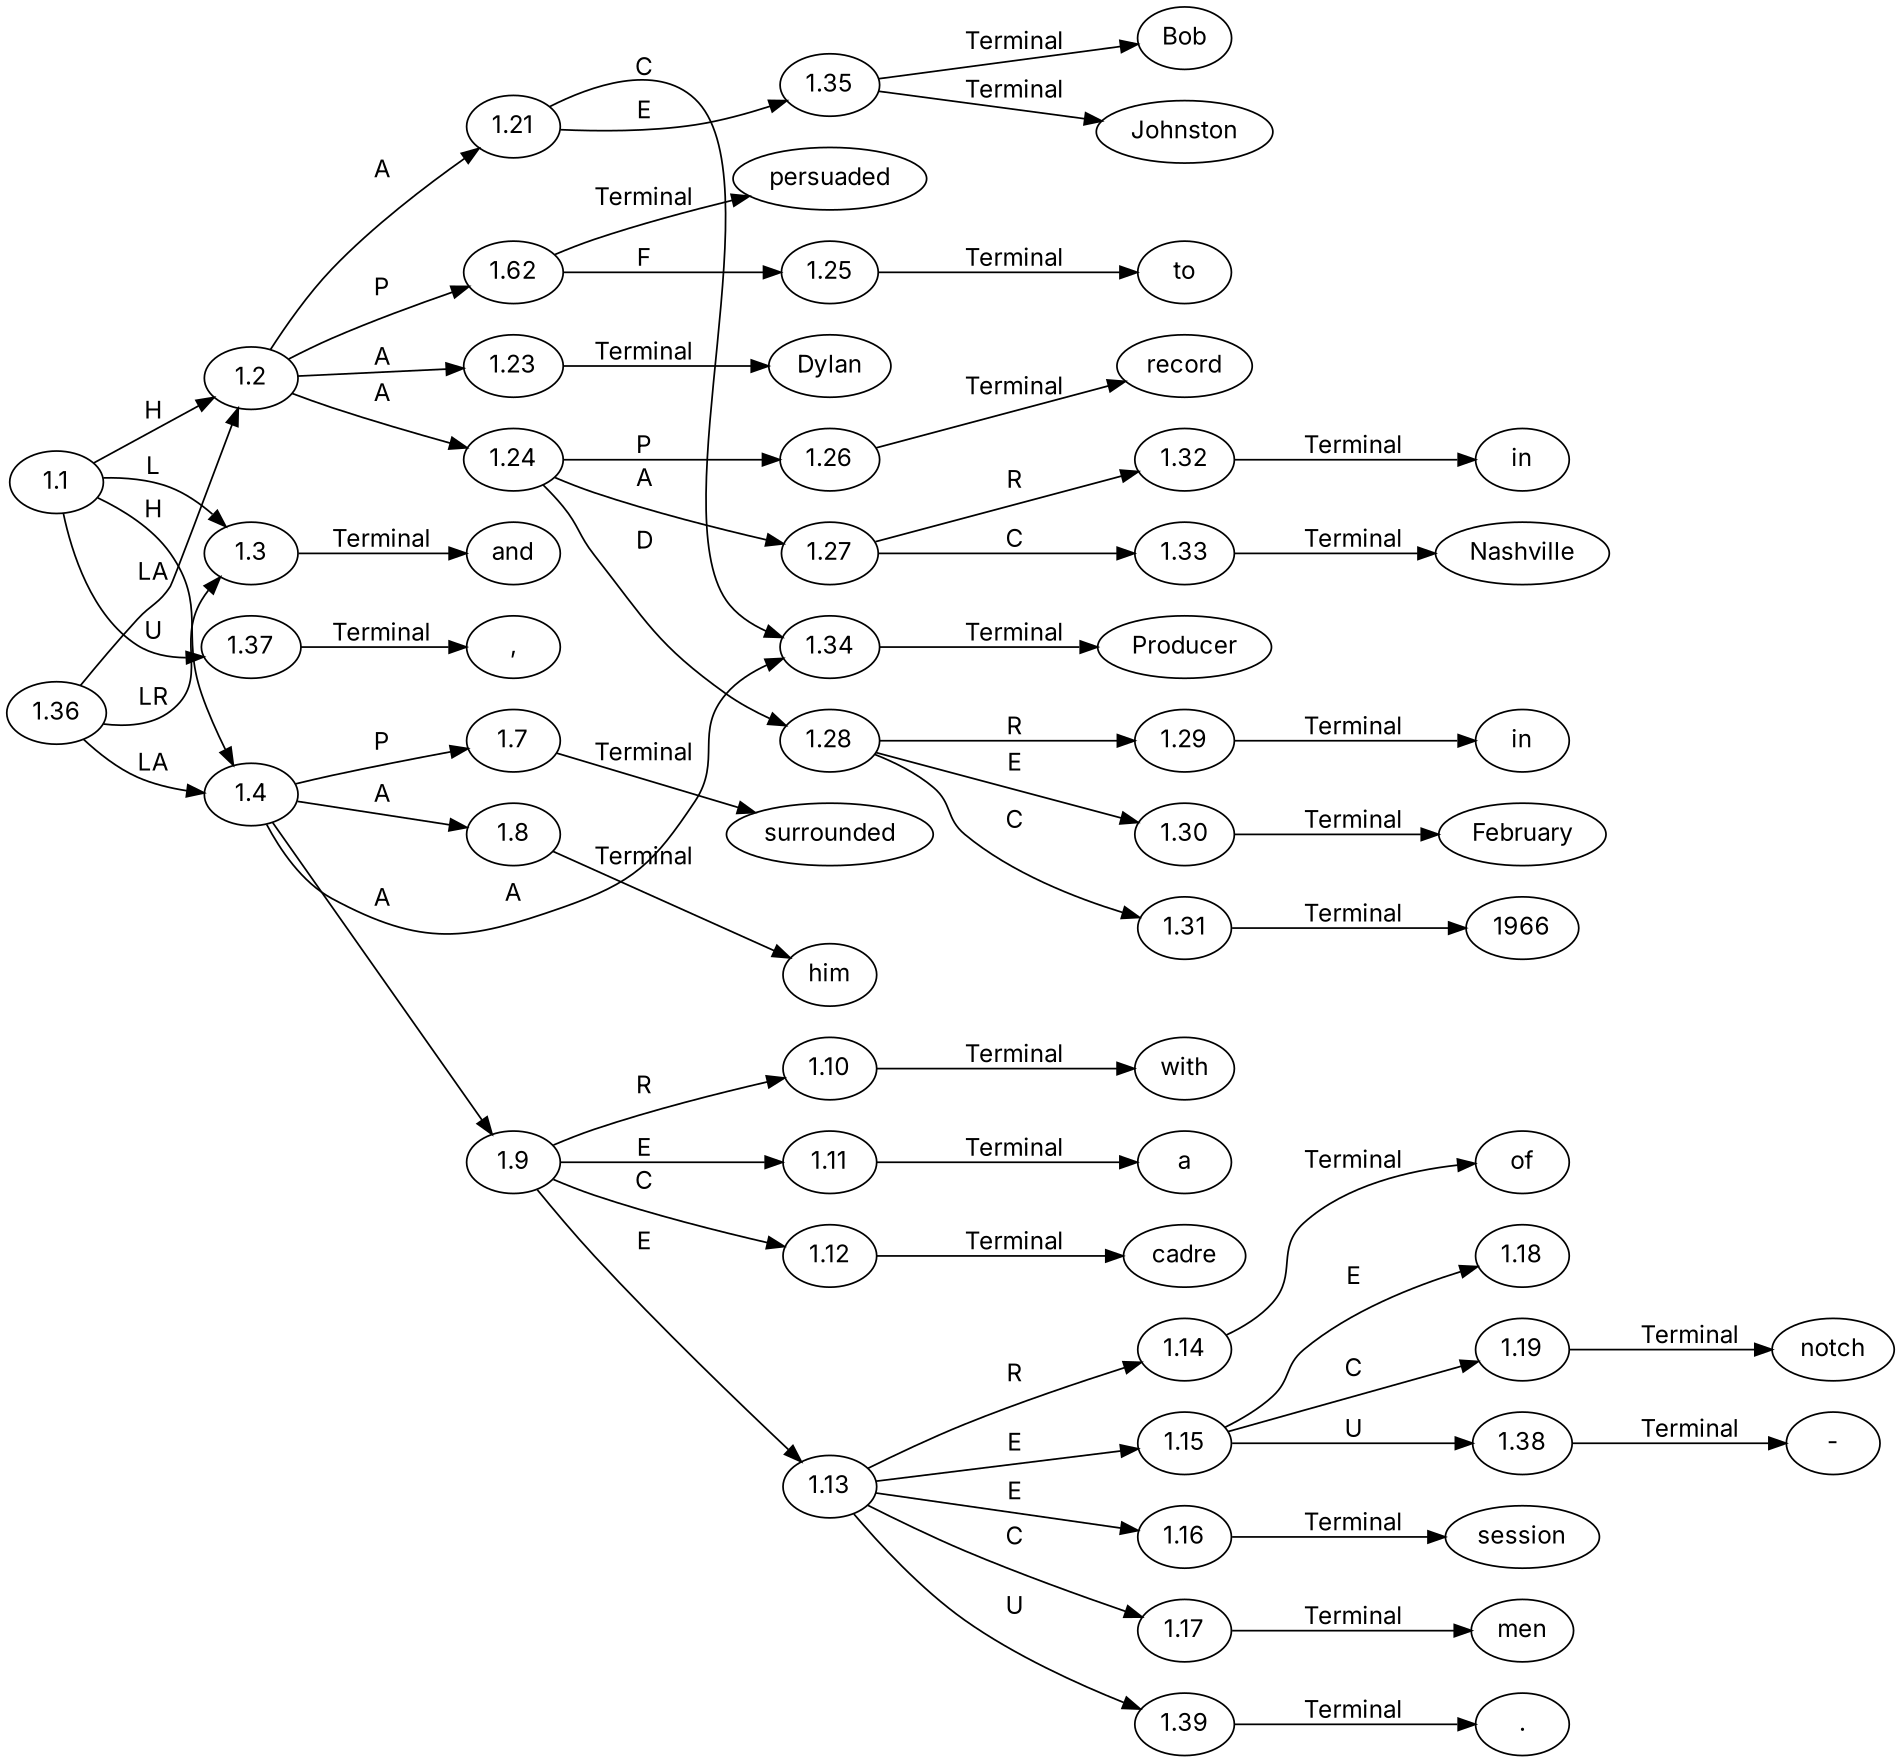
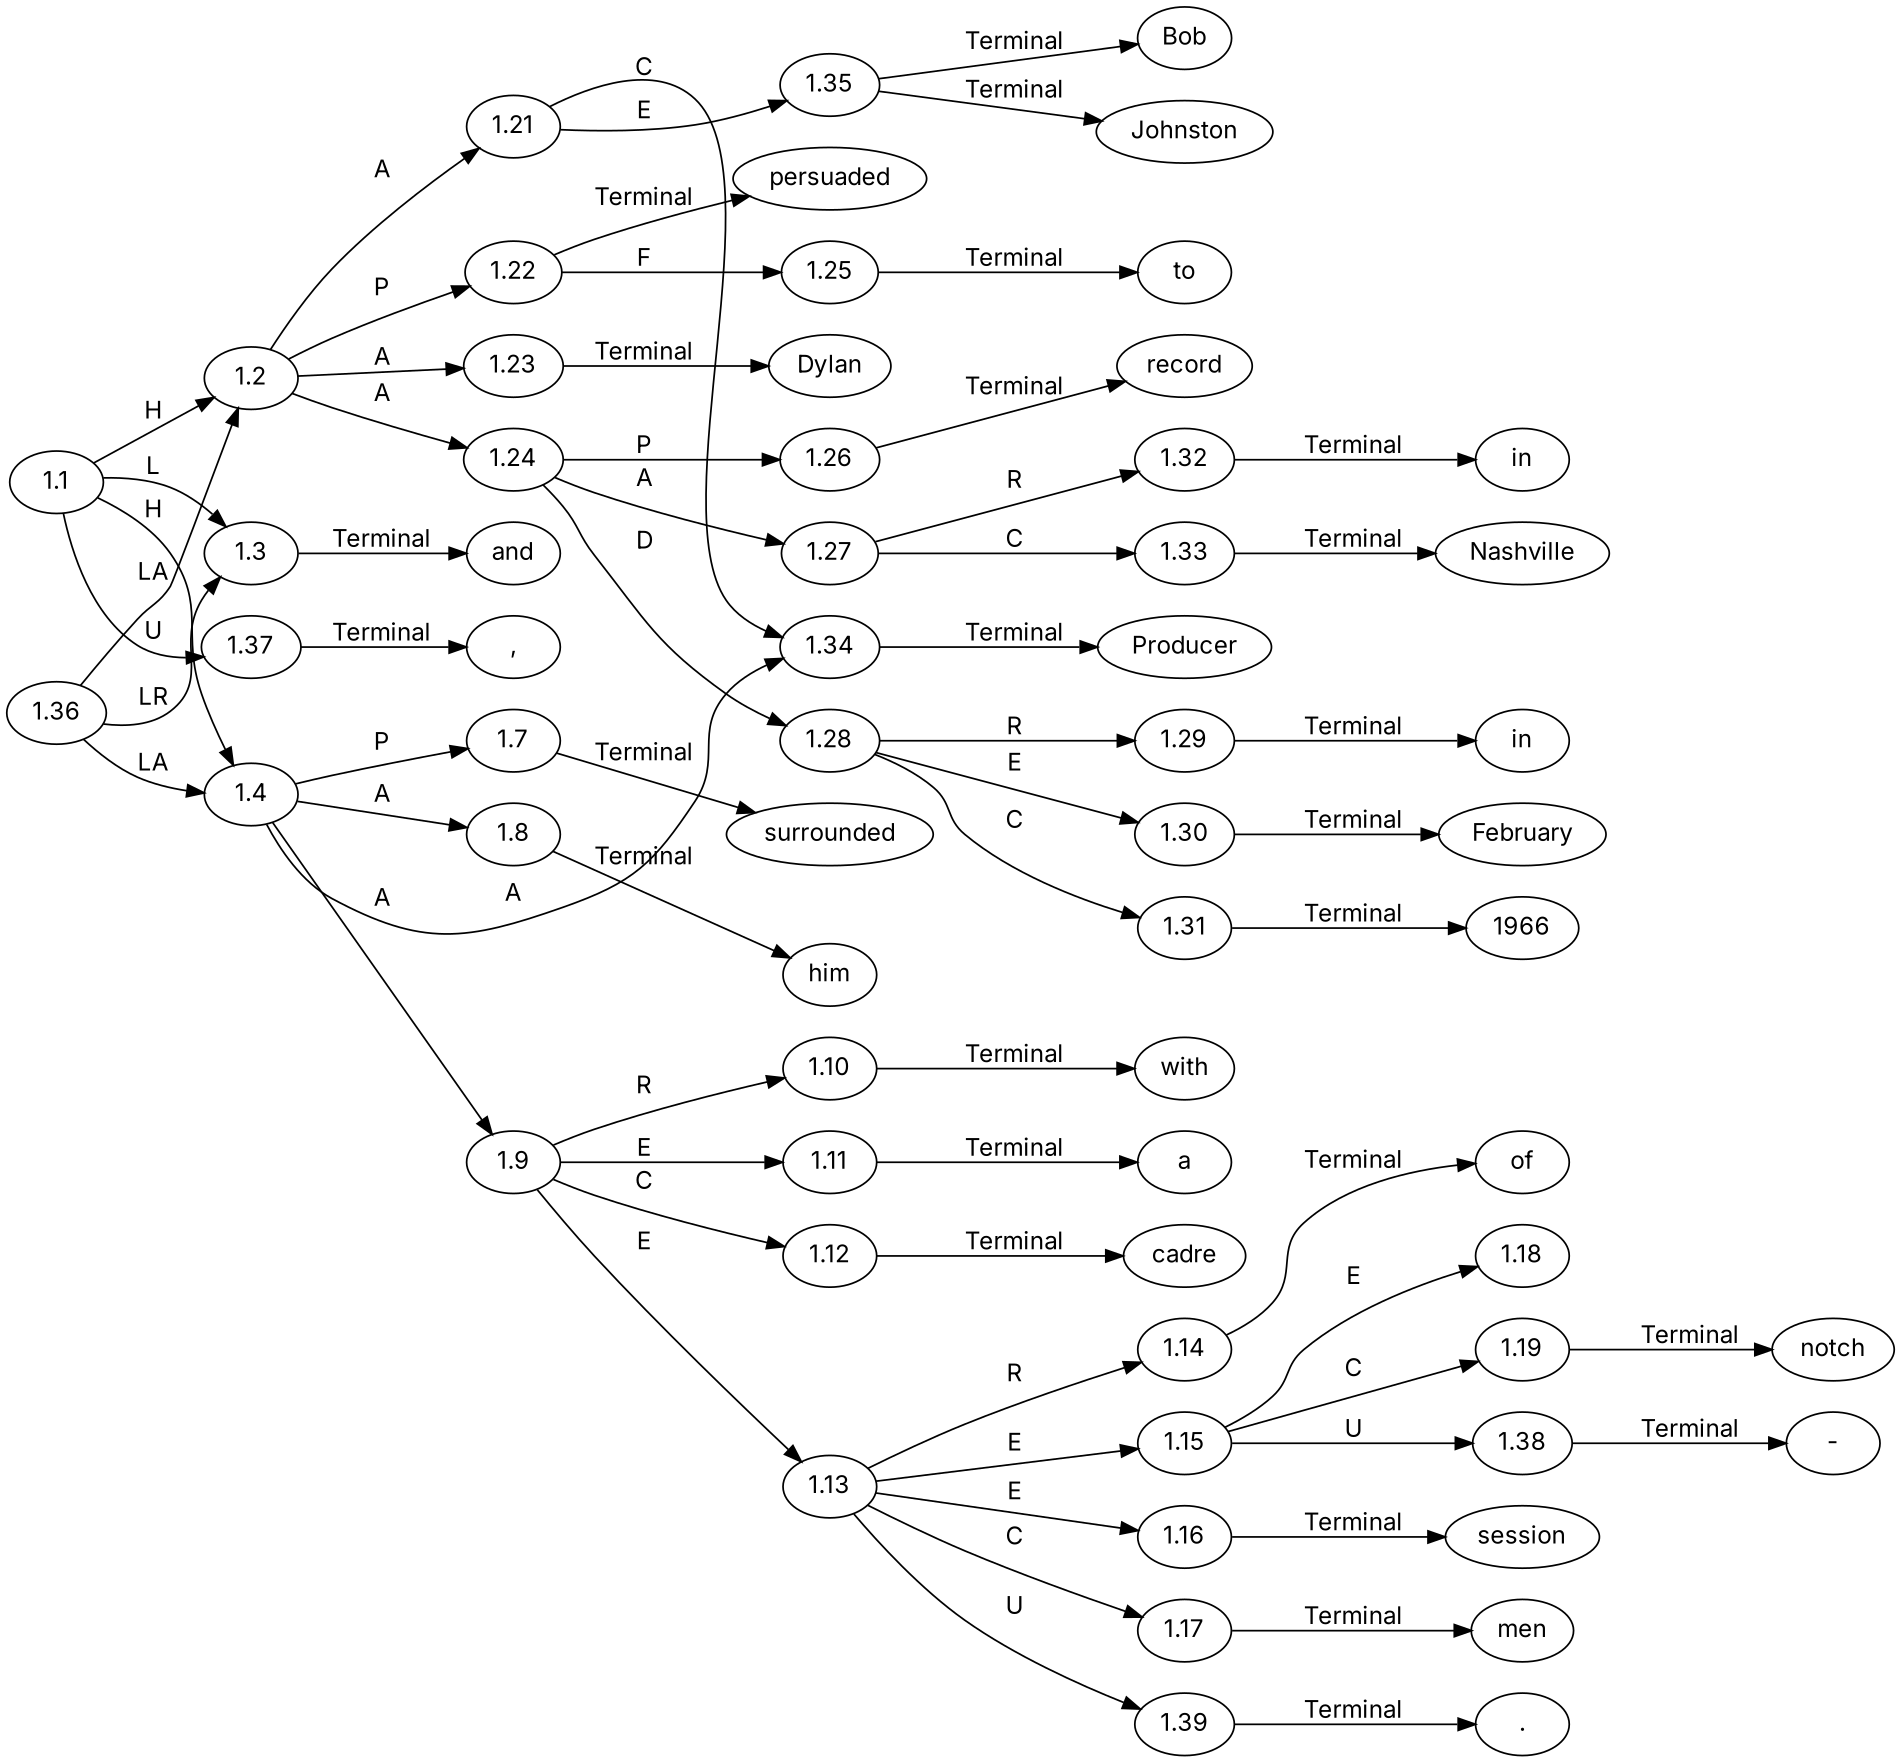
(513, 272) -> (513, 272)
